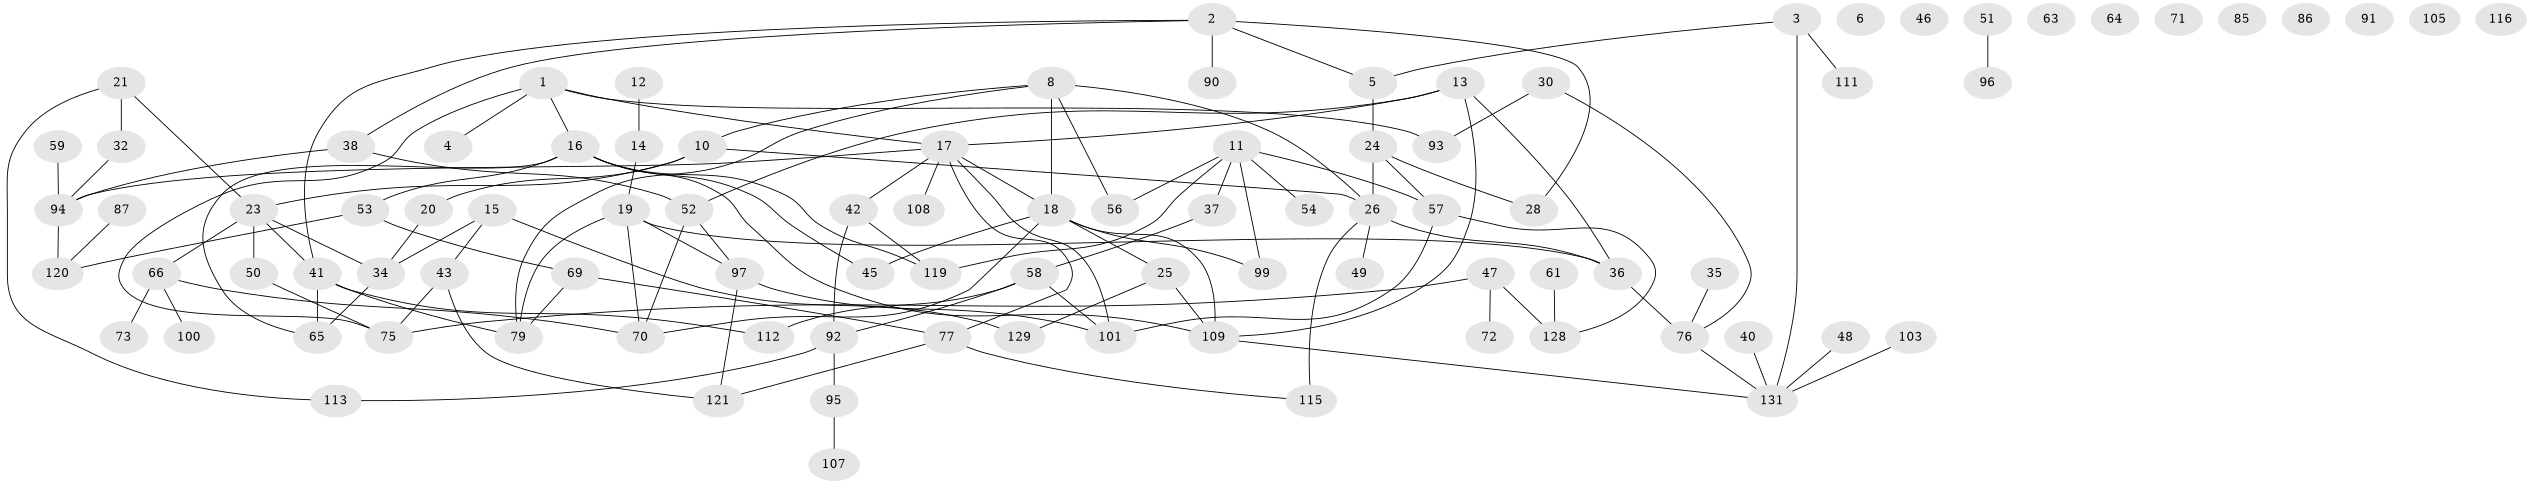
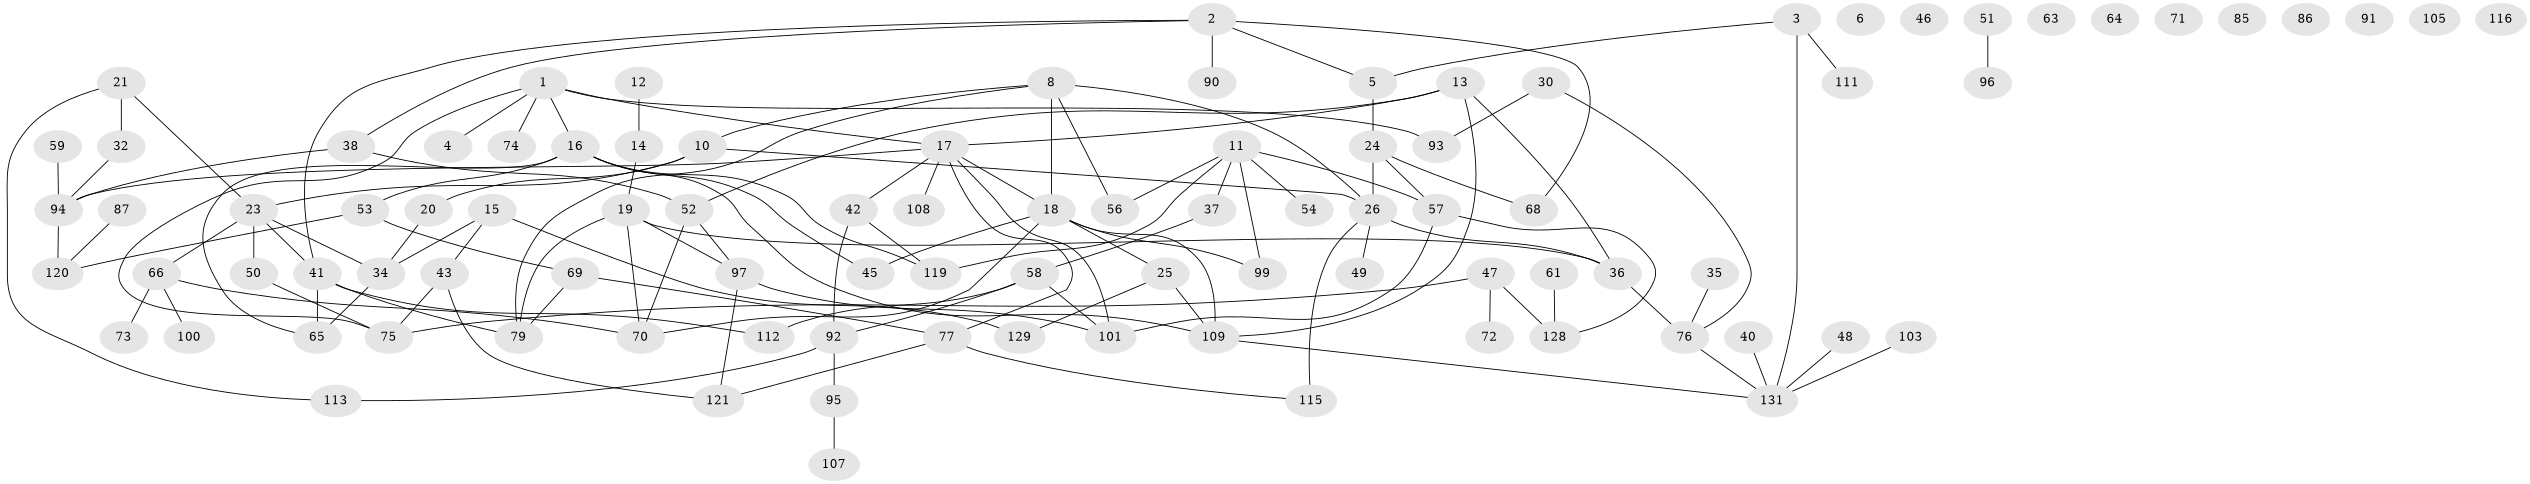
none -> (512, 147)
(1534, 210) -> (1534, 210)
